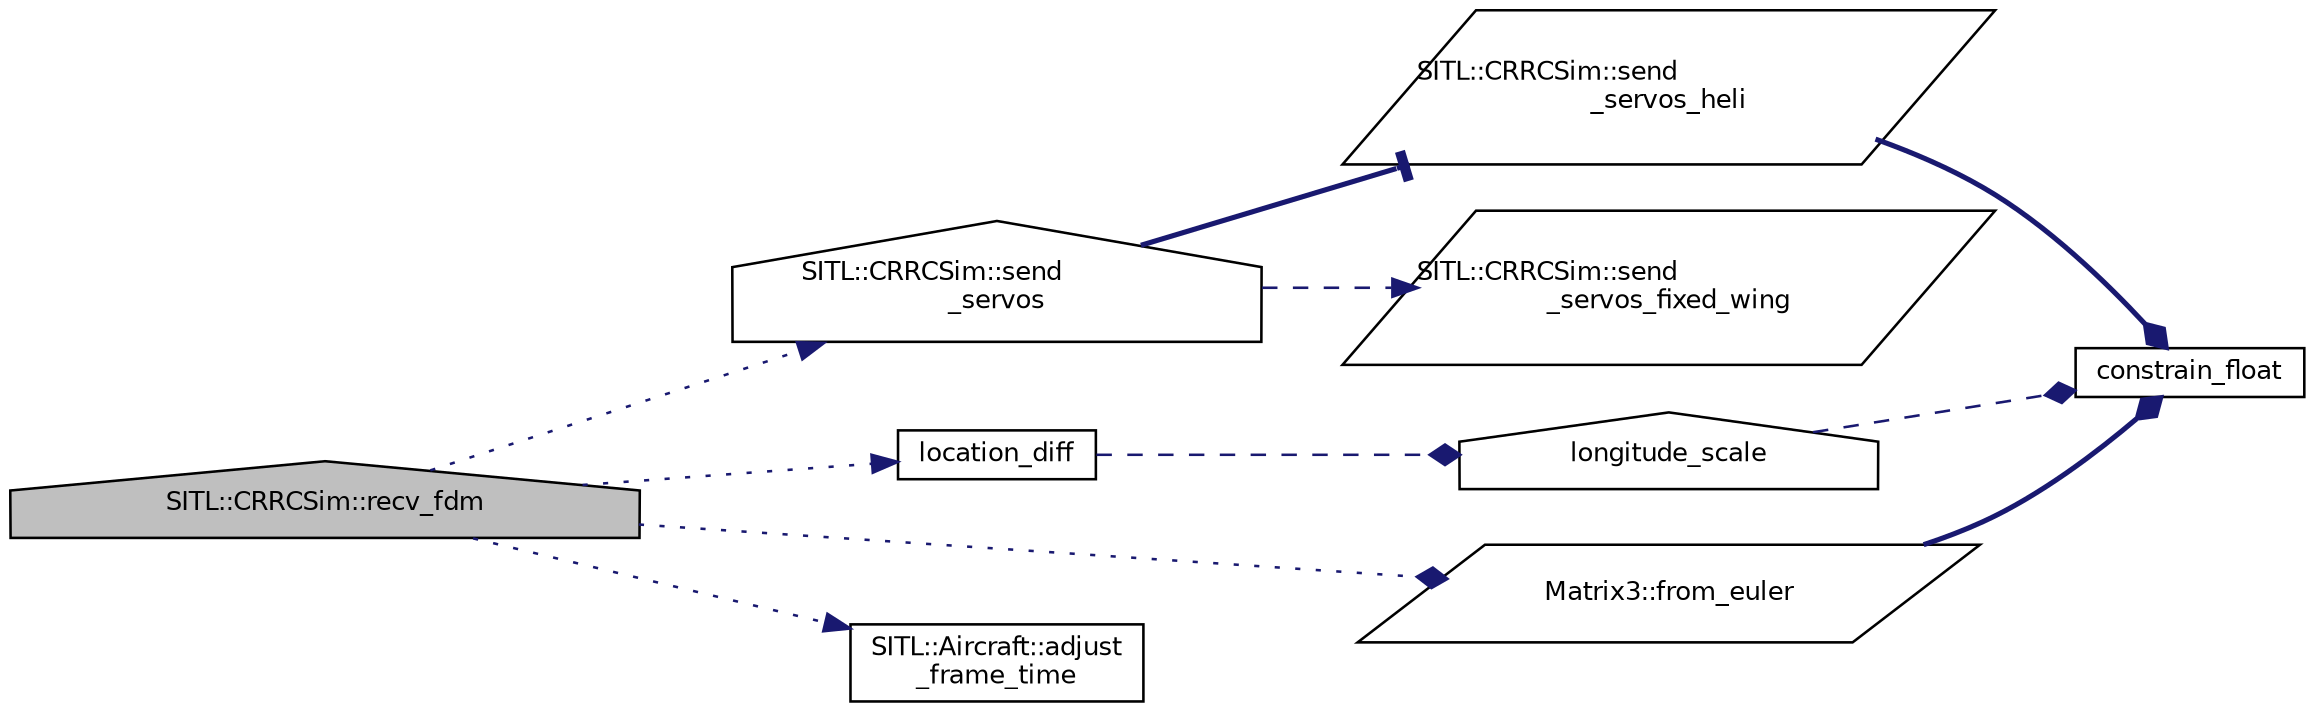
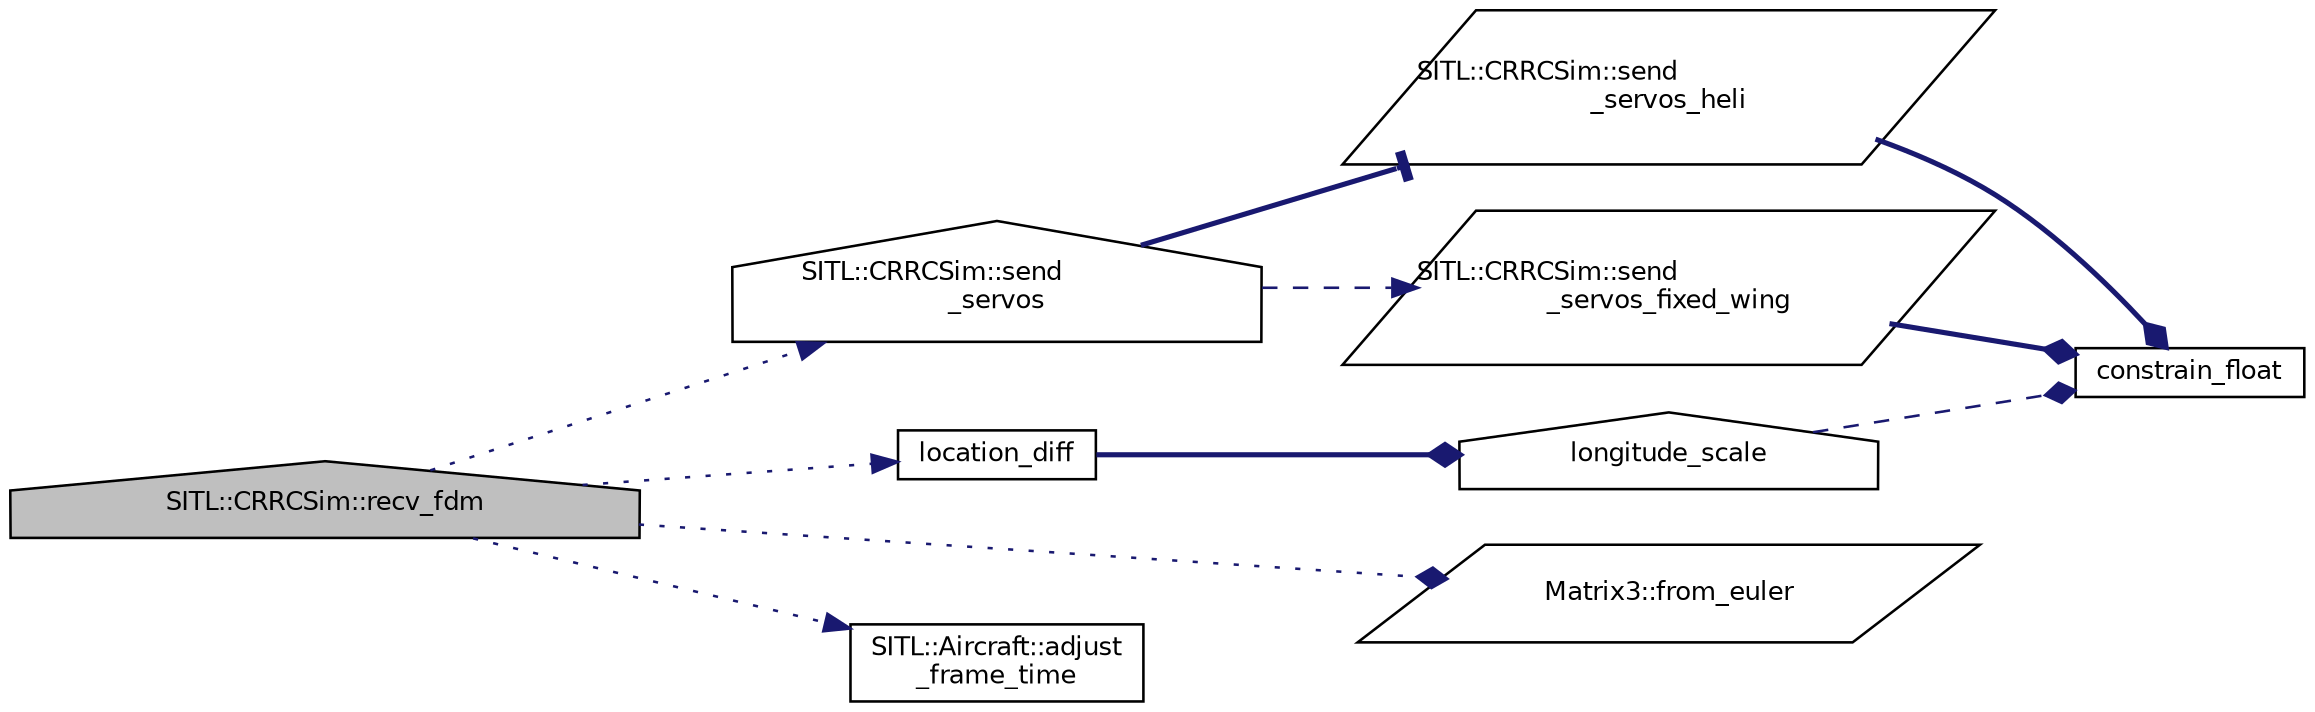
(1263, 455) -> (1263, 455)
(2036, 493) -> (1967, 336)
